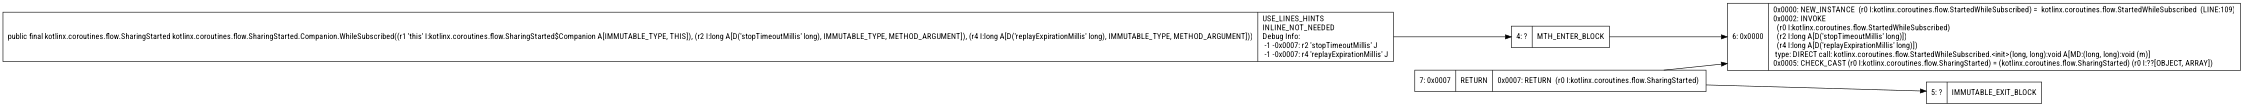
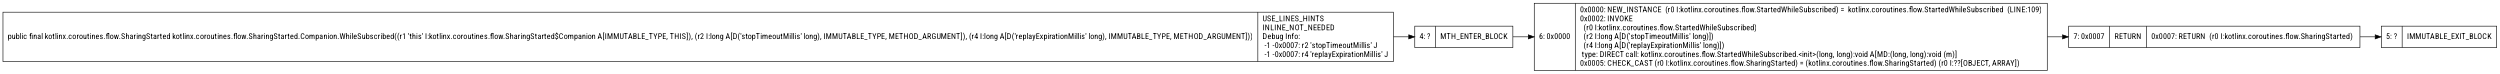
(1693, 67) -> (2055, 37)
